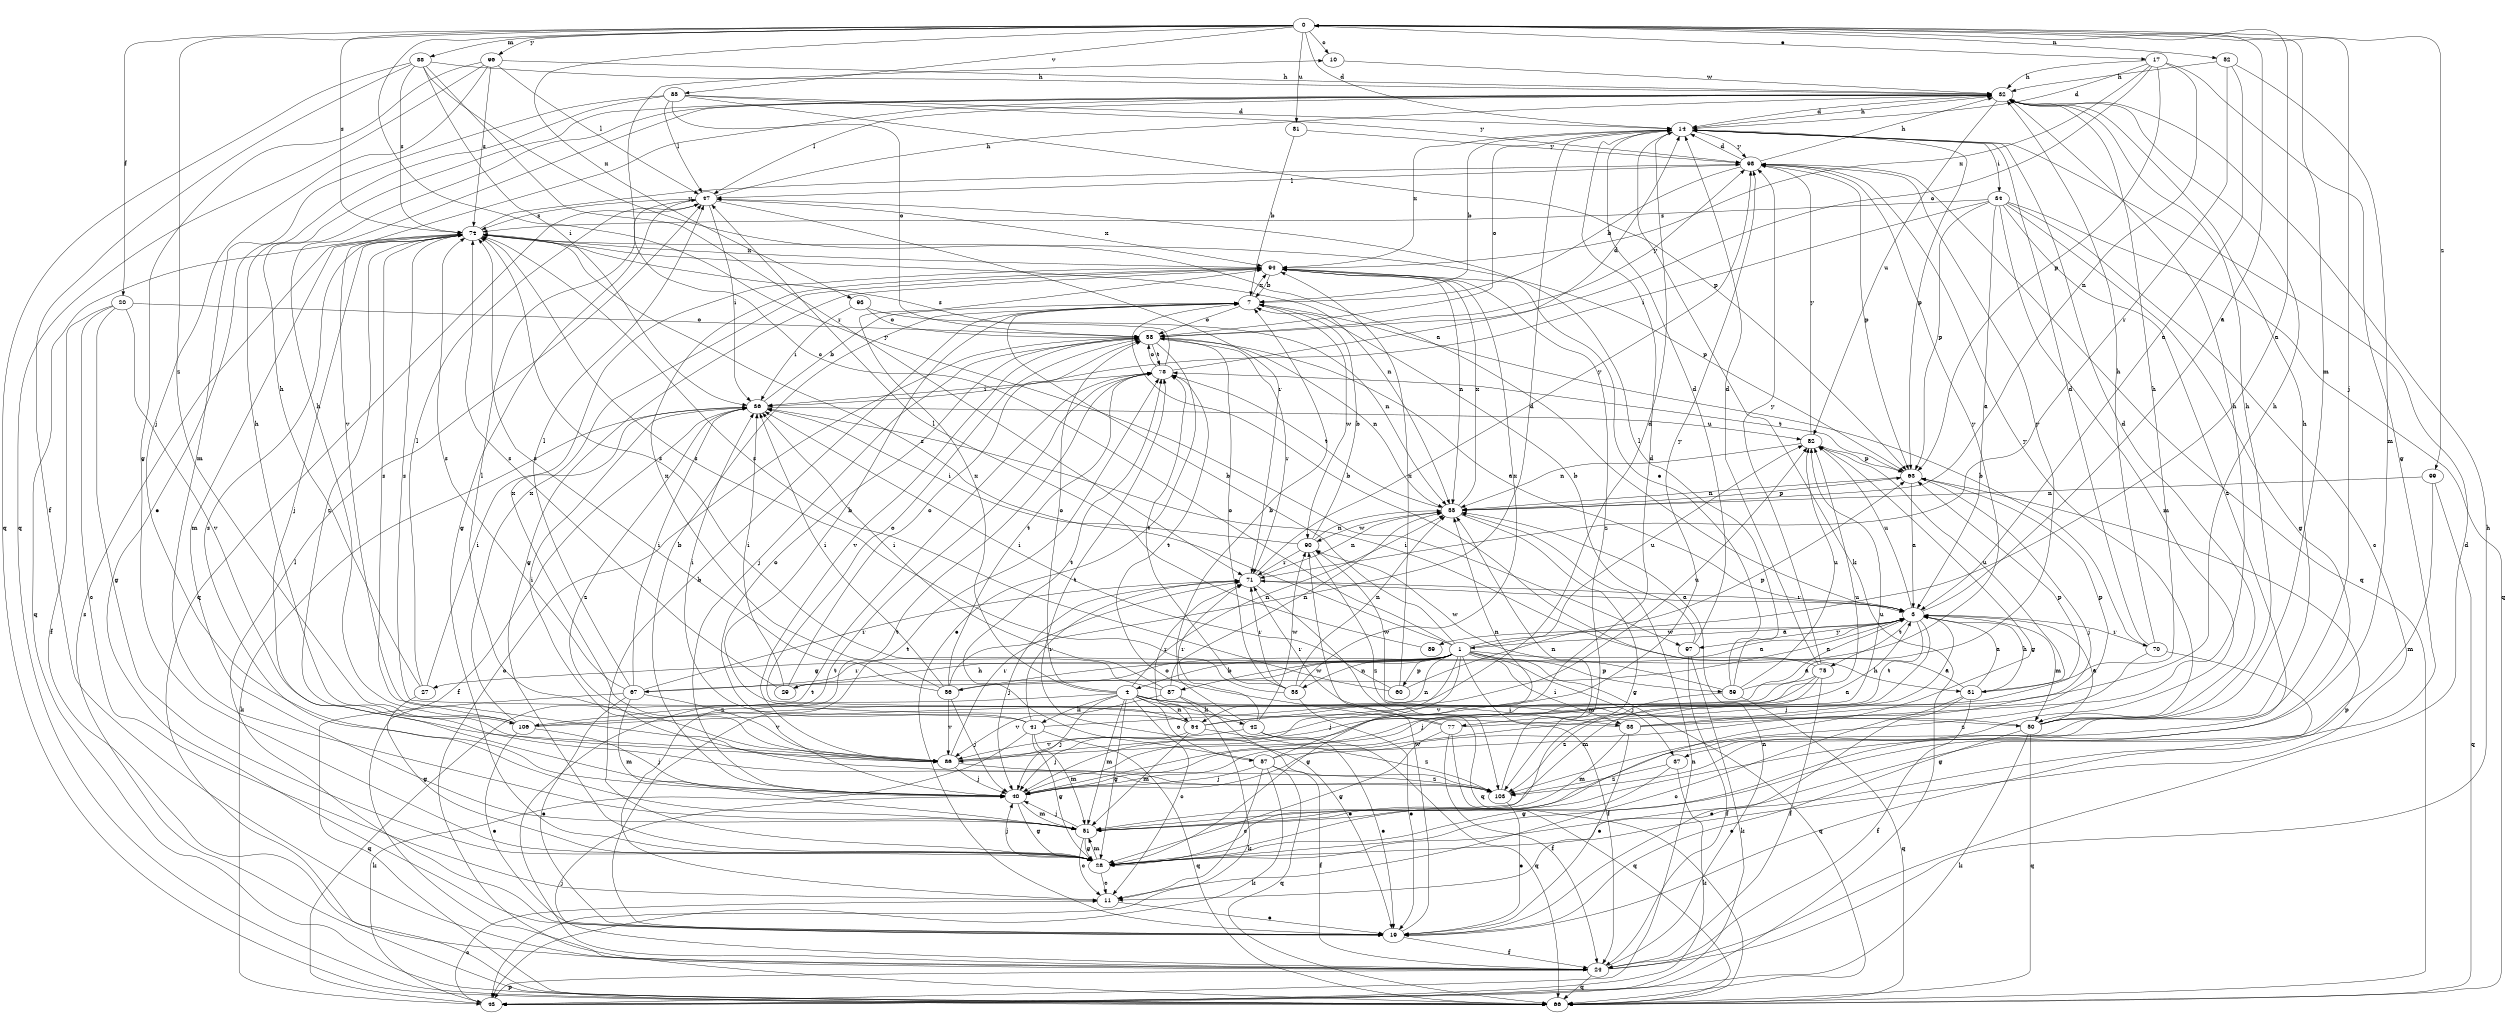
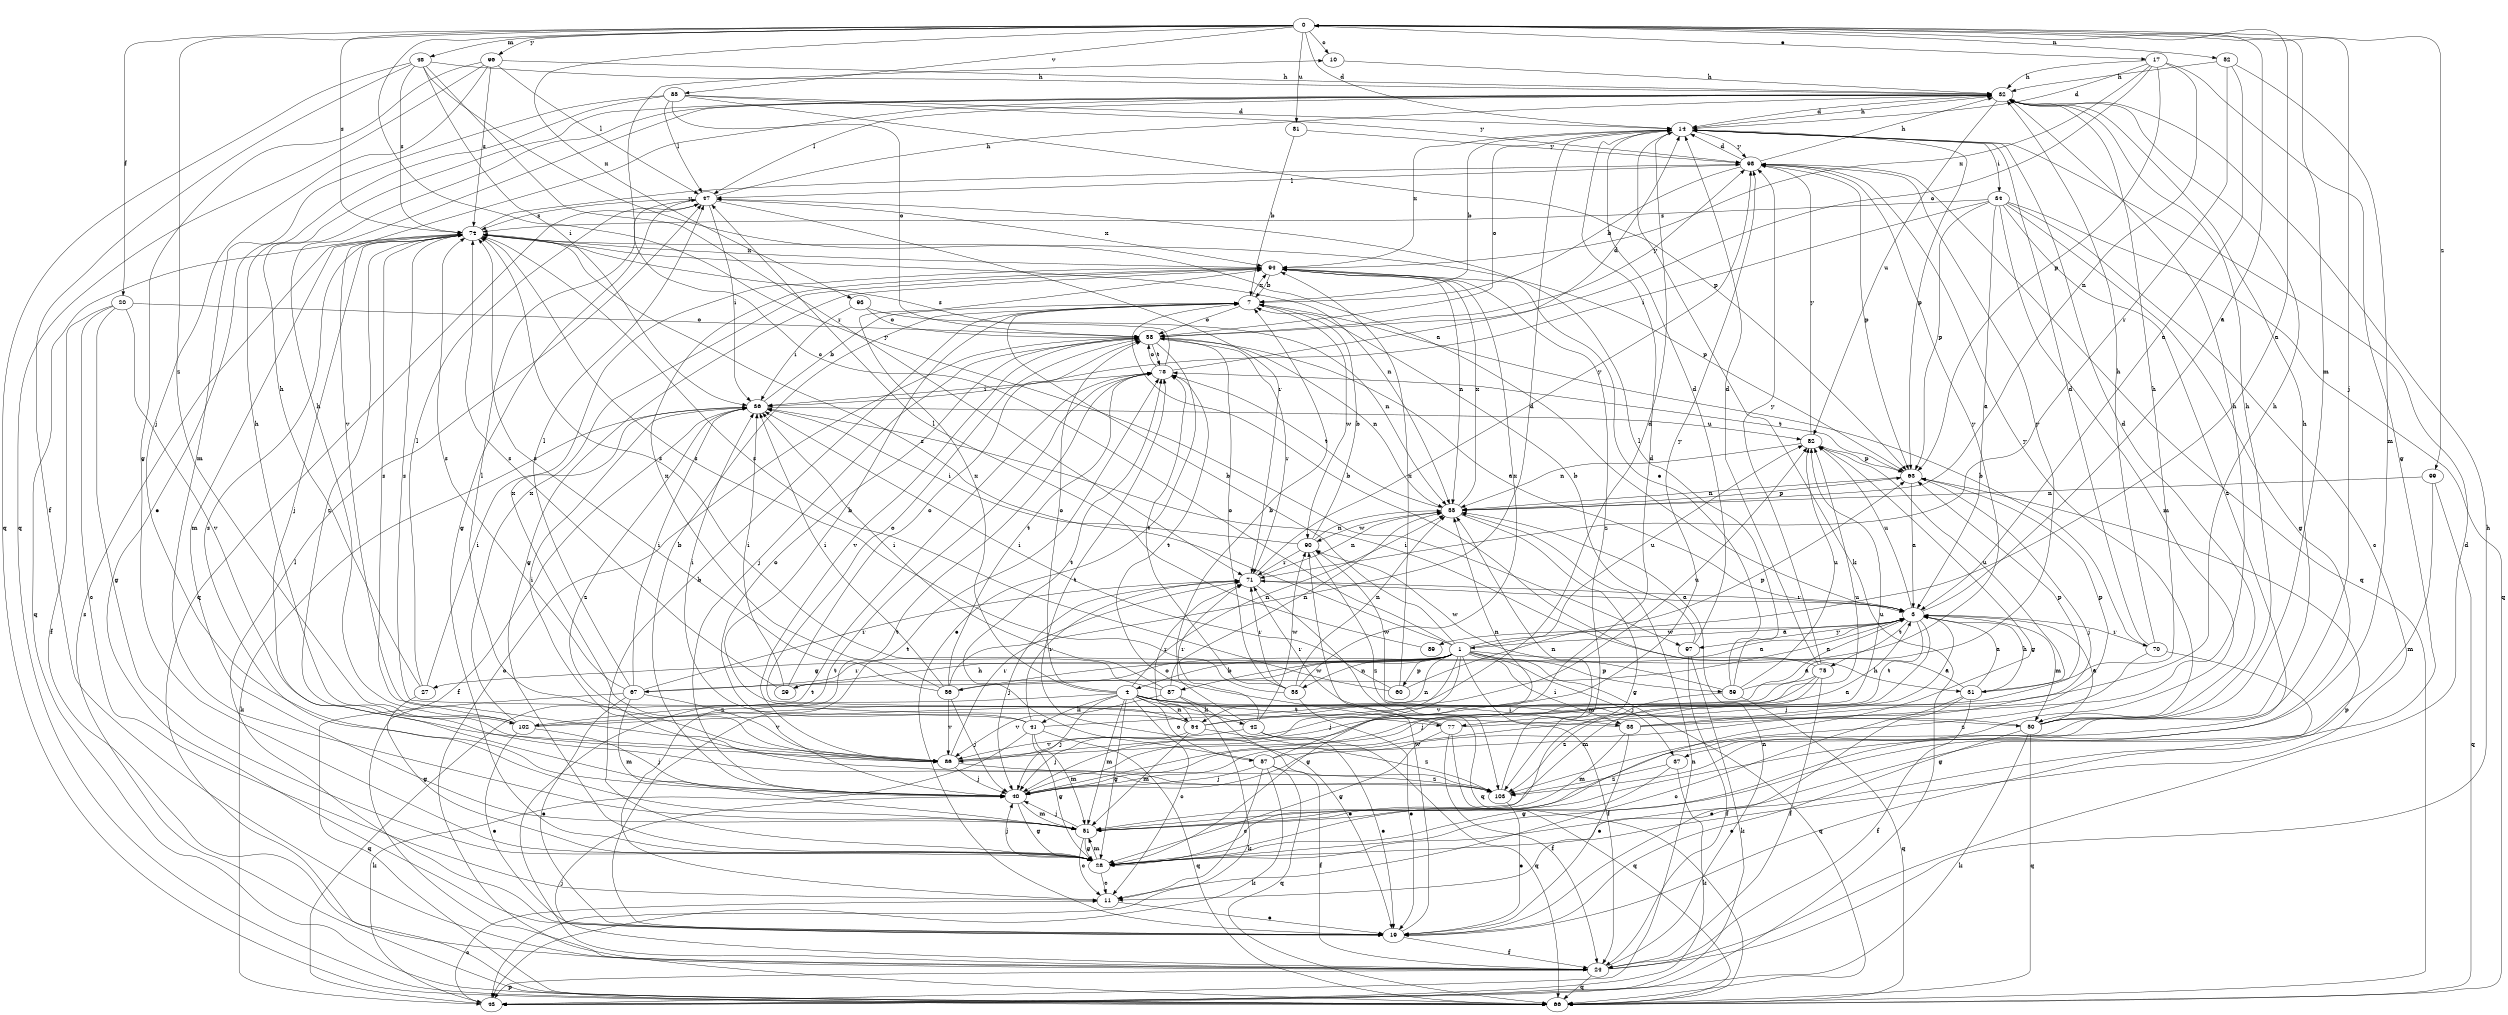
(421, 60) -> (421, 60)
(1710, 77) -> (1710, 77)
none -> (1249, 709)
(524, 727) -> (524, 727)
